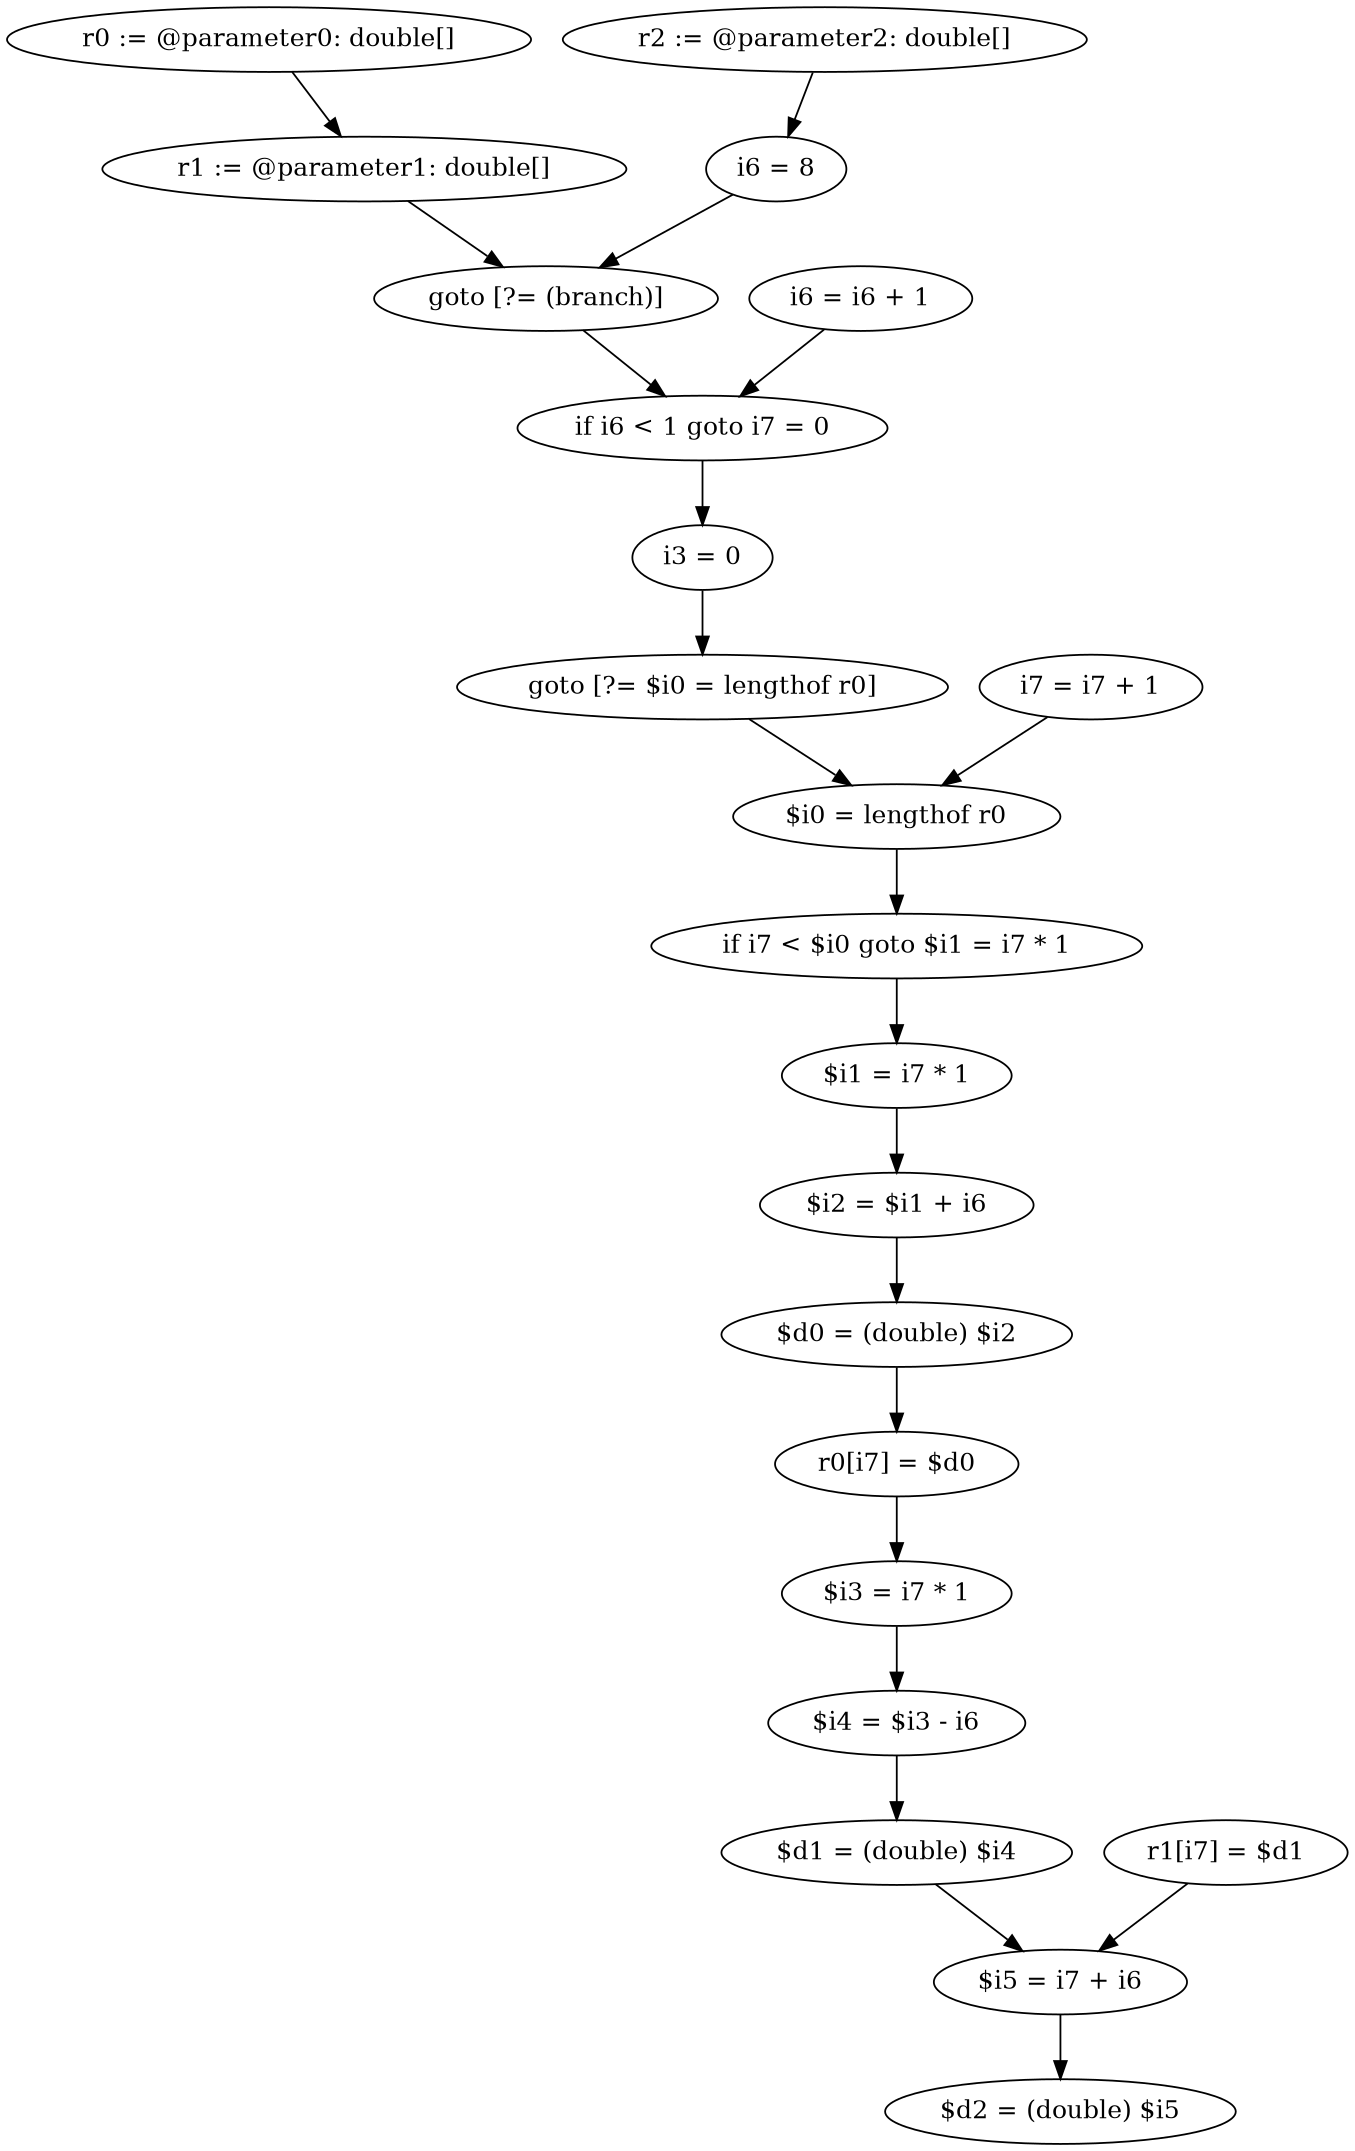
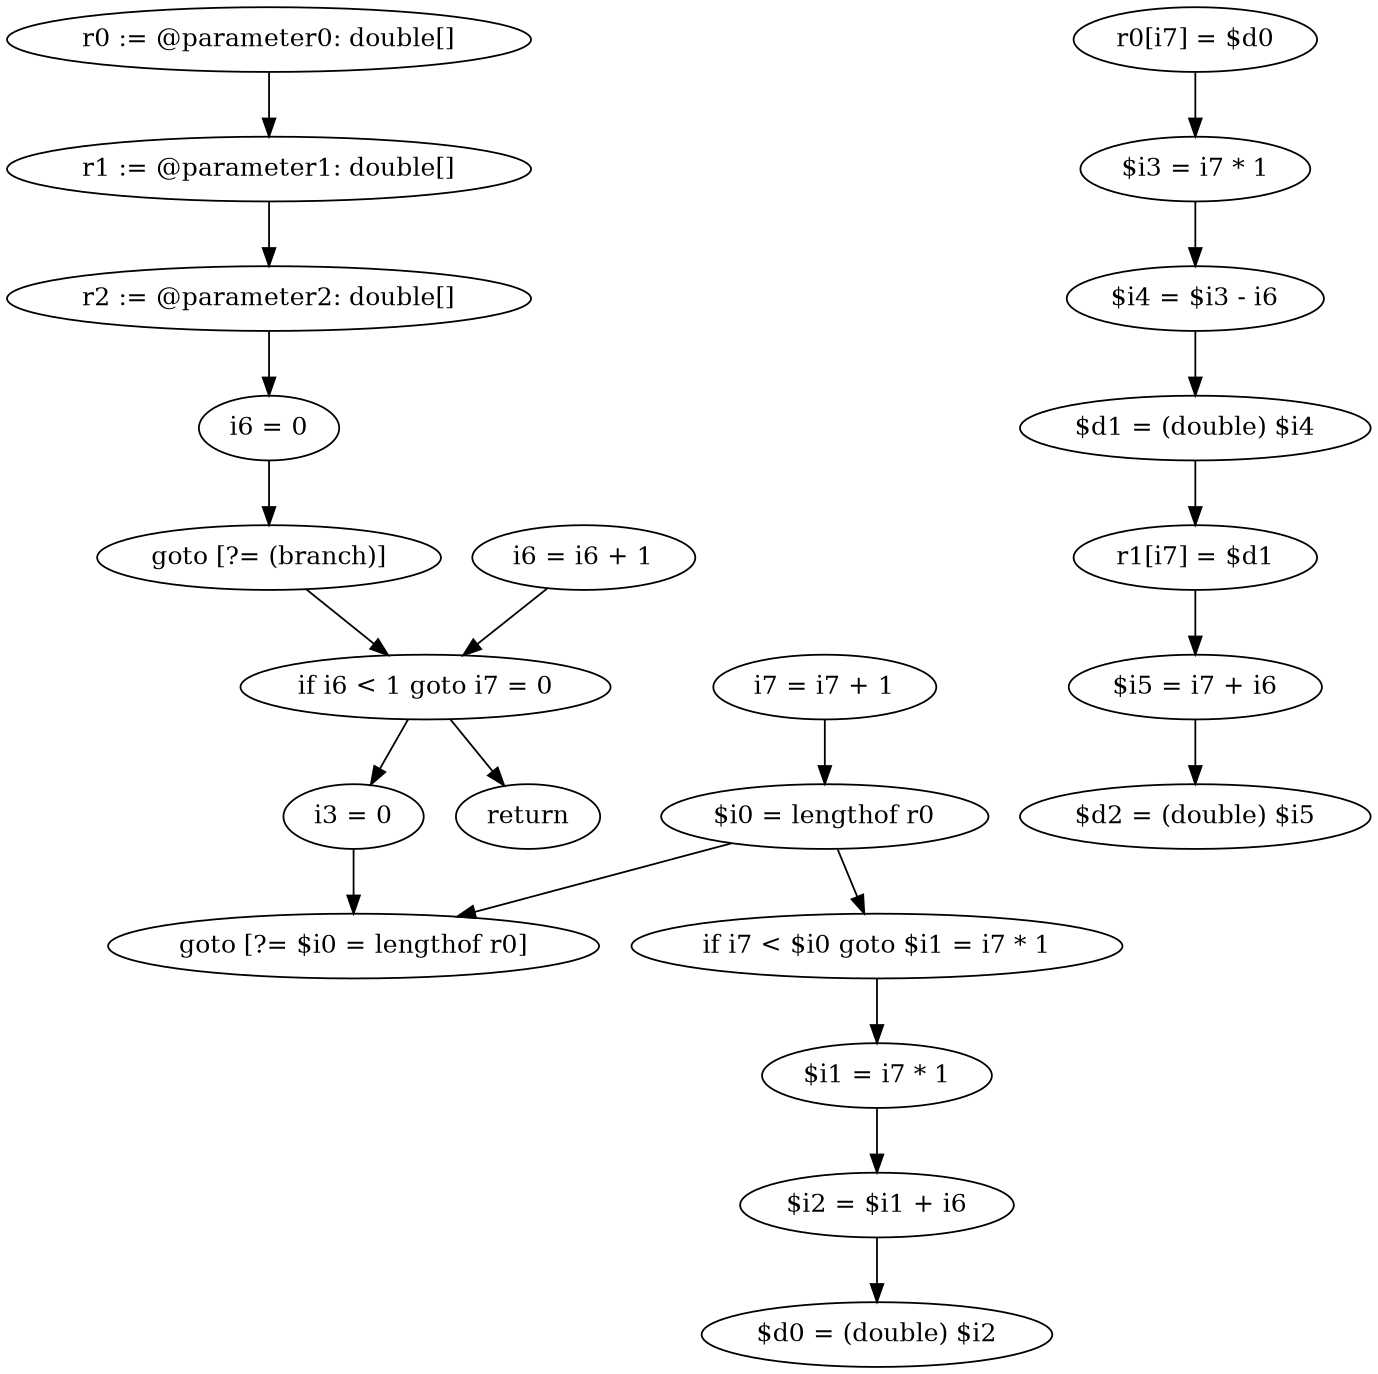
(776, 169) -> (269, 428)
(448, 229) -> (269, 225)
(792, 747) -> (603, 878)
none -> (528, 817)
(897, 1390) -> none
(972, 1912) -> (1195, 484)
